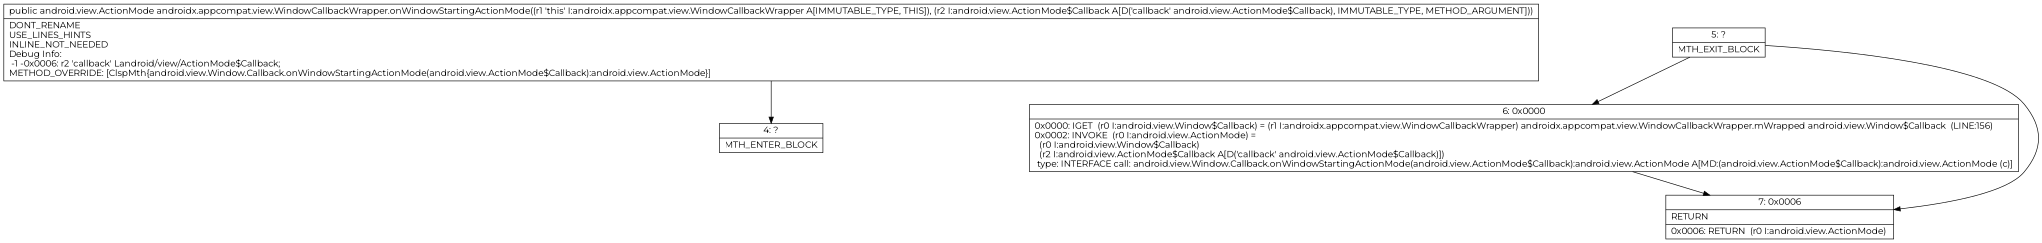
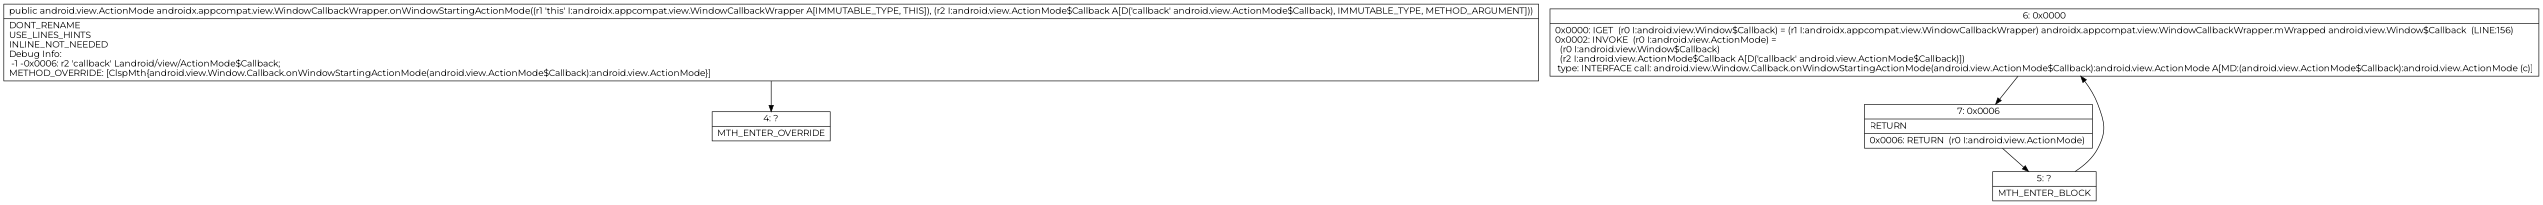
(1719, 50) -> (2044, 193)
(1998, 87) -> (2013, 158)
(771, 145) -> (771, 133)
